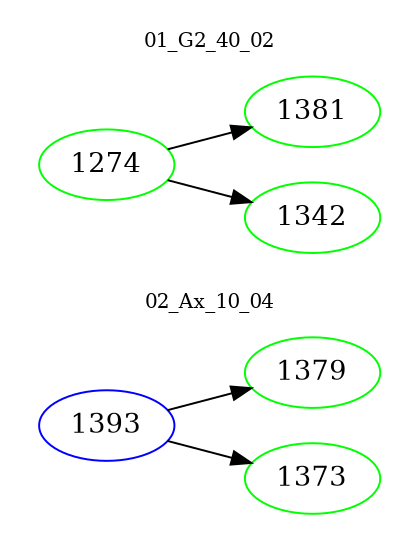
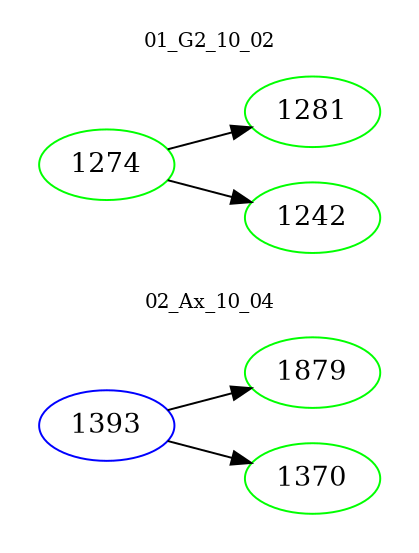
(210, 42) -> (210, 42)
(313, 112) -> (313, 112)
(313, 218) -> (313, 218)
(313, 373) -> (313, 373)
(313, 479) -> (313, 479)
